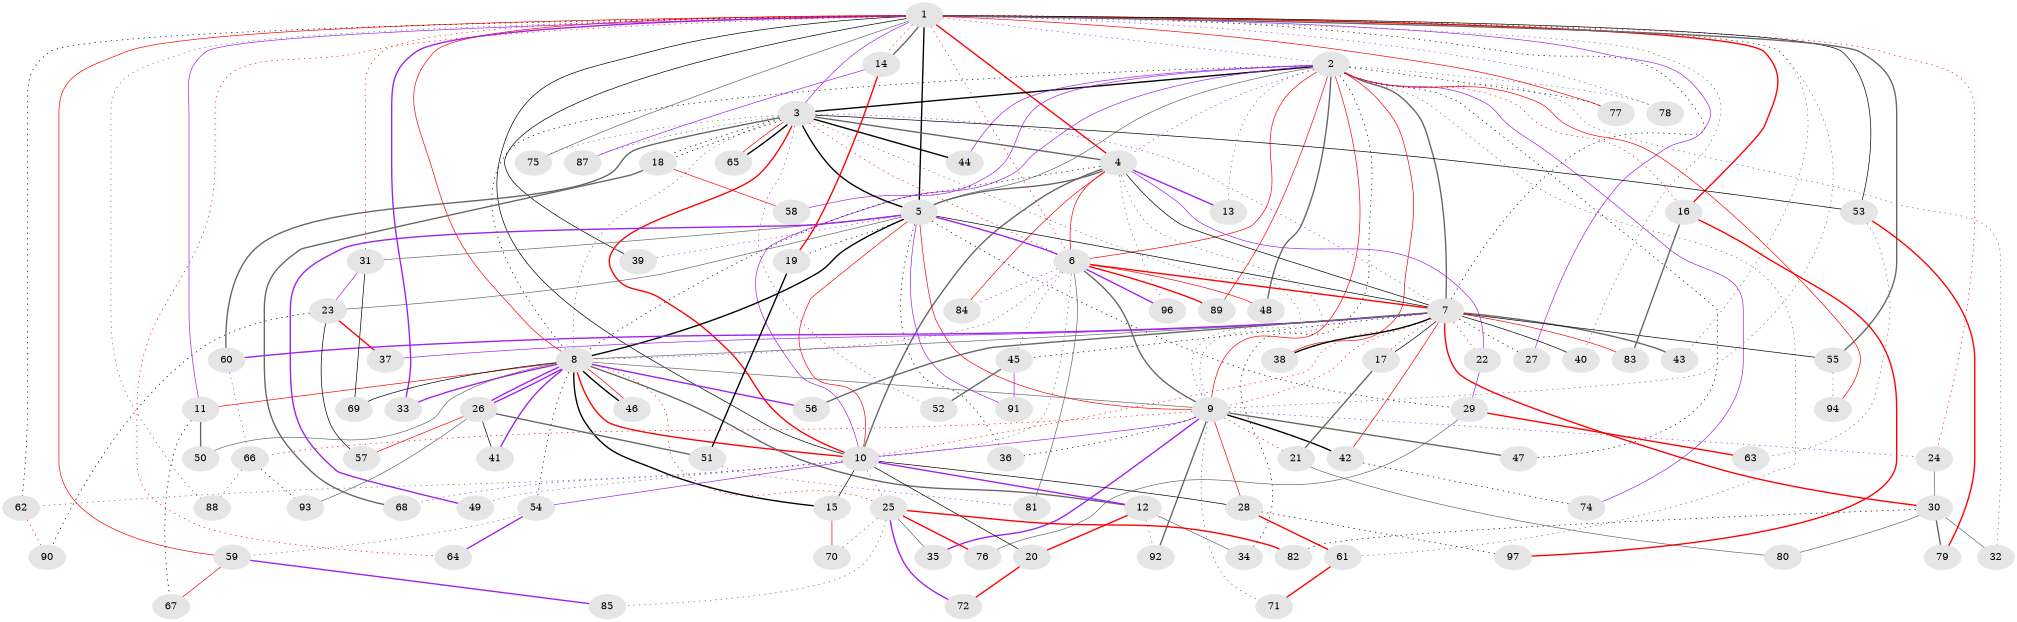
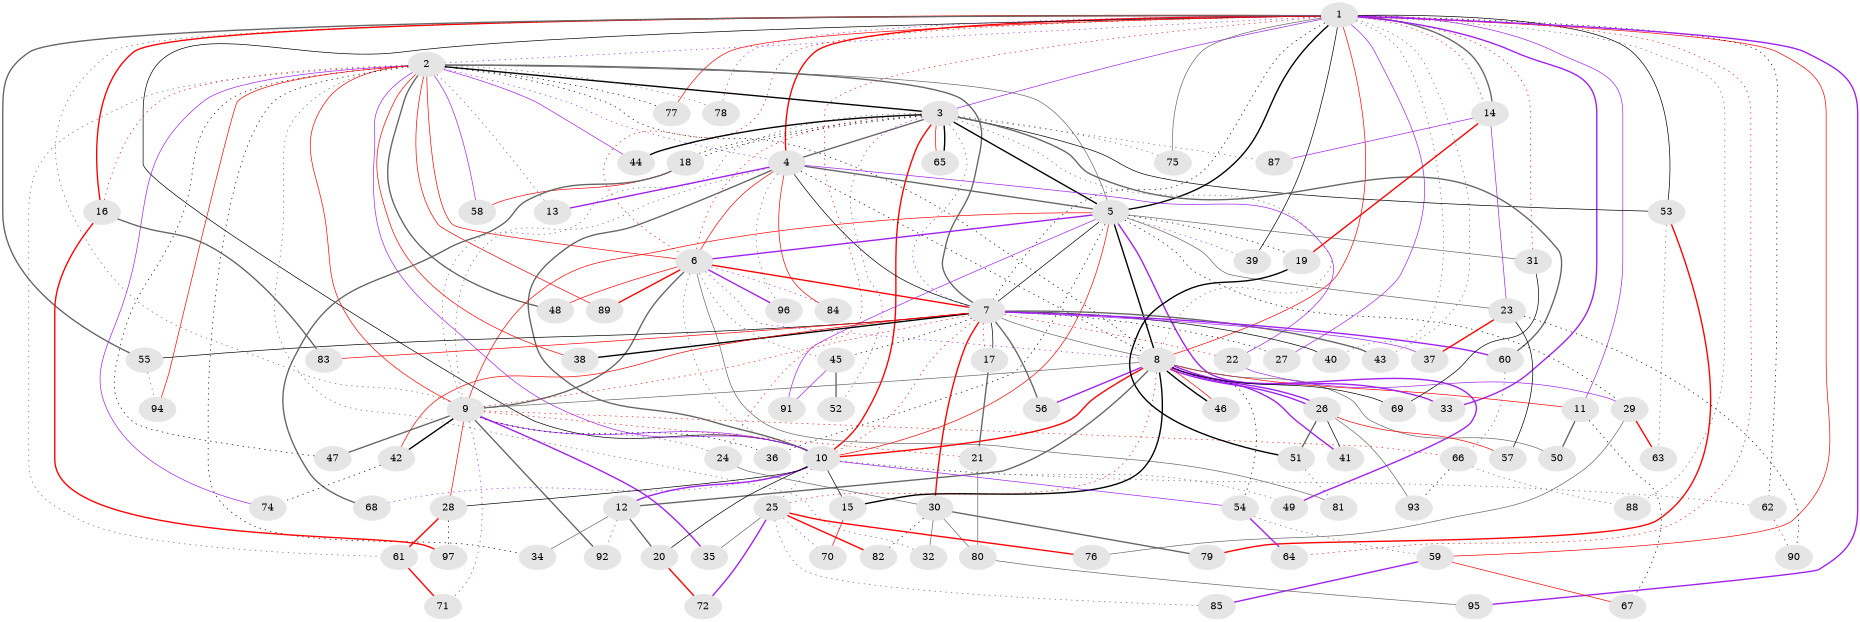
(347, 286) -> (1498, 212)
(1087, 533) -> (641, 533)
none -> (1474, 607)
